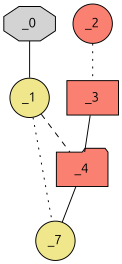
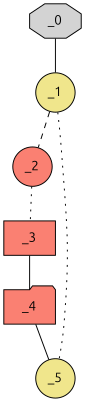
(56, 133) -> (44, 130)
(55, 241) -> (55, 378)
